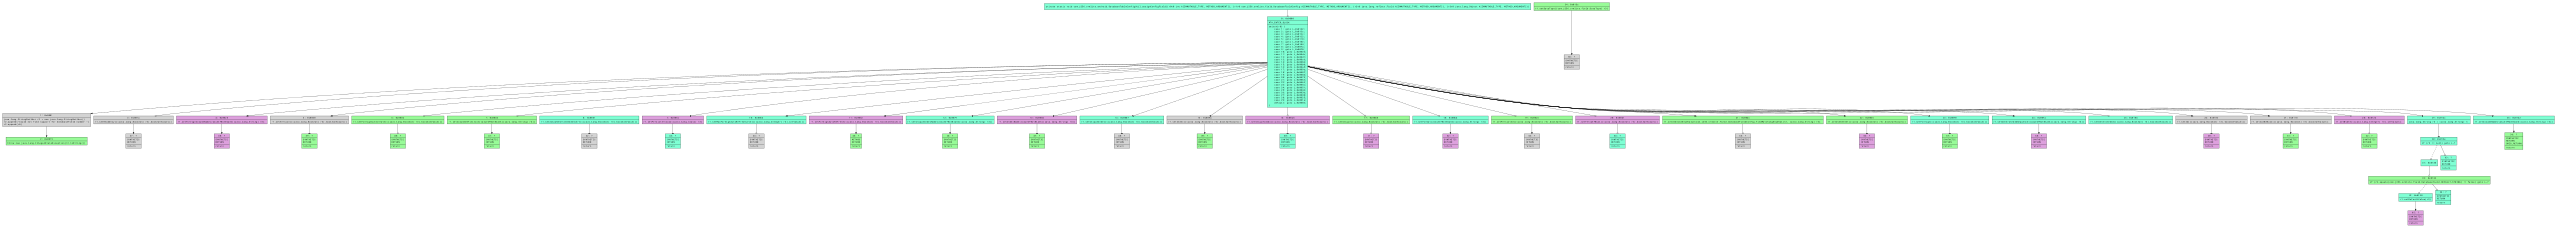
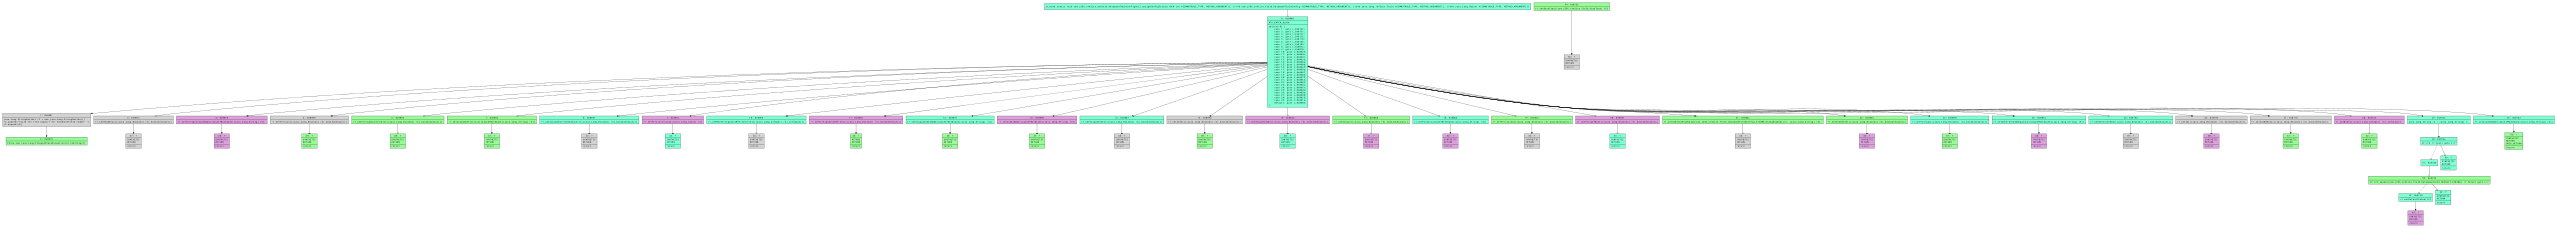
none -> (861, 93)
none -> (2131, 141)
